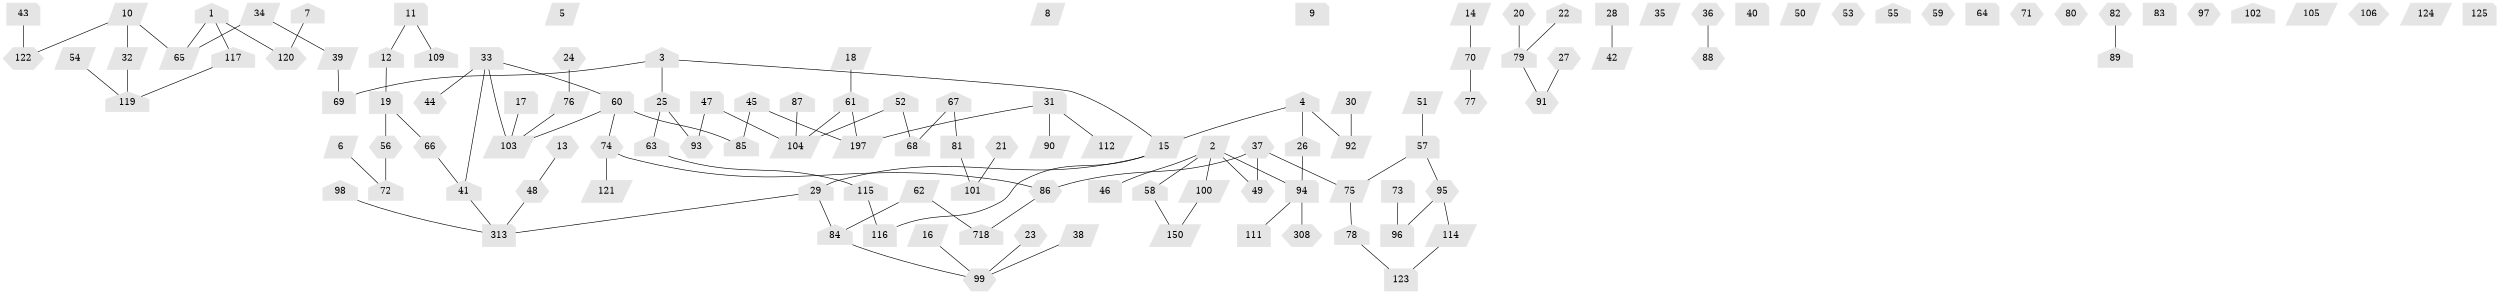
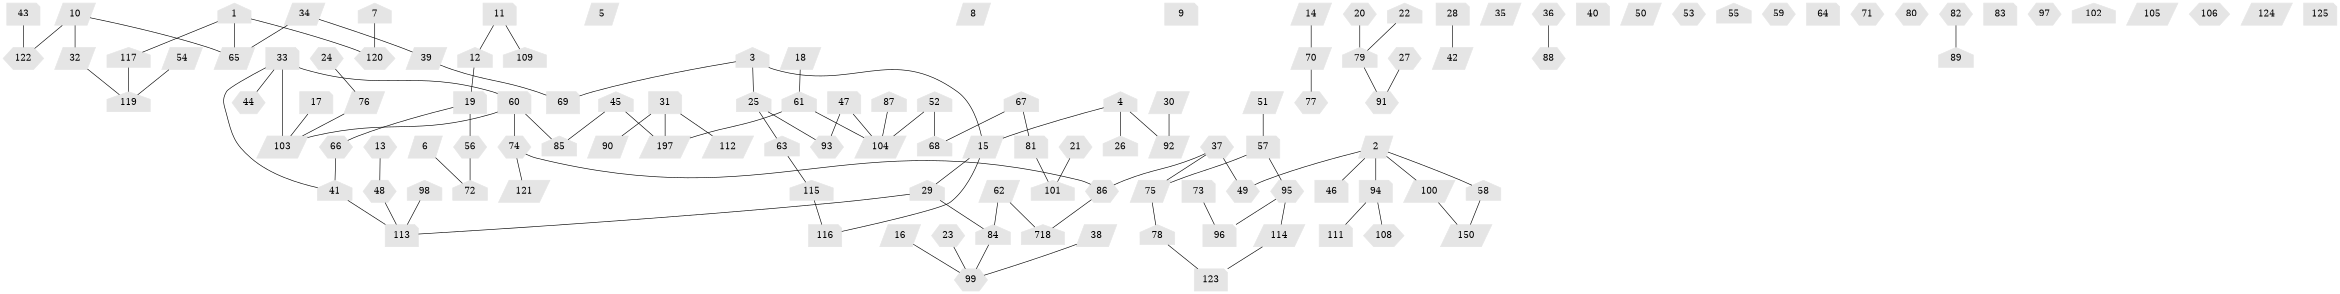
(1302, 164) -> none
(499, 236) -> (402, 236)
(1302, 236) -> (1384, 236)
